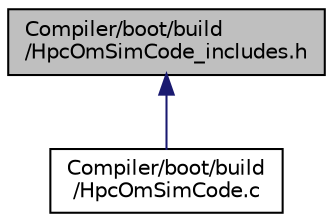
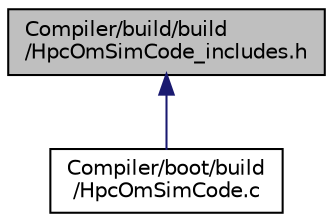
(166, 42) -> (166, 42)
